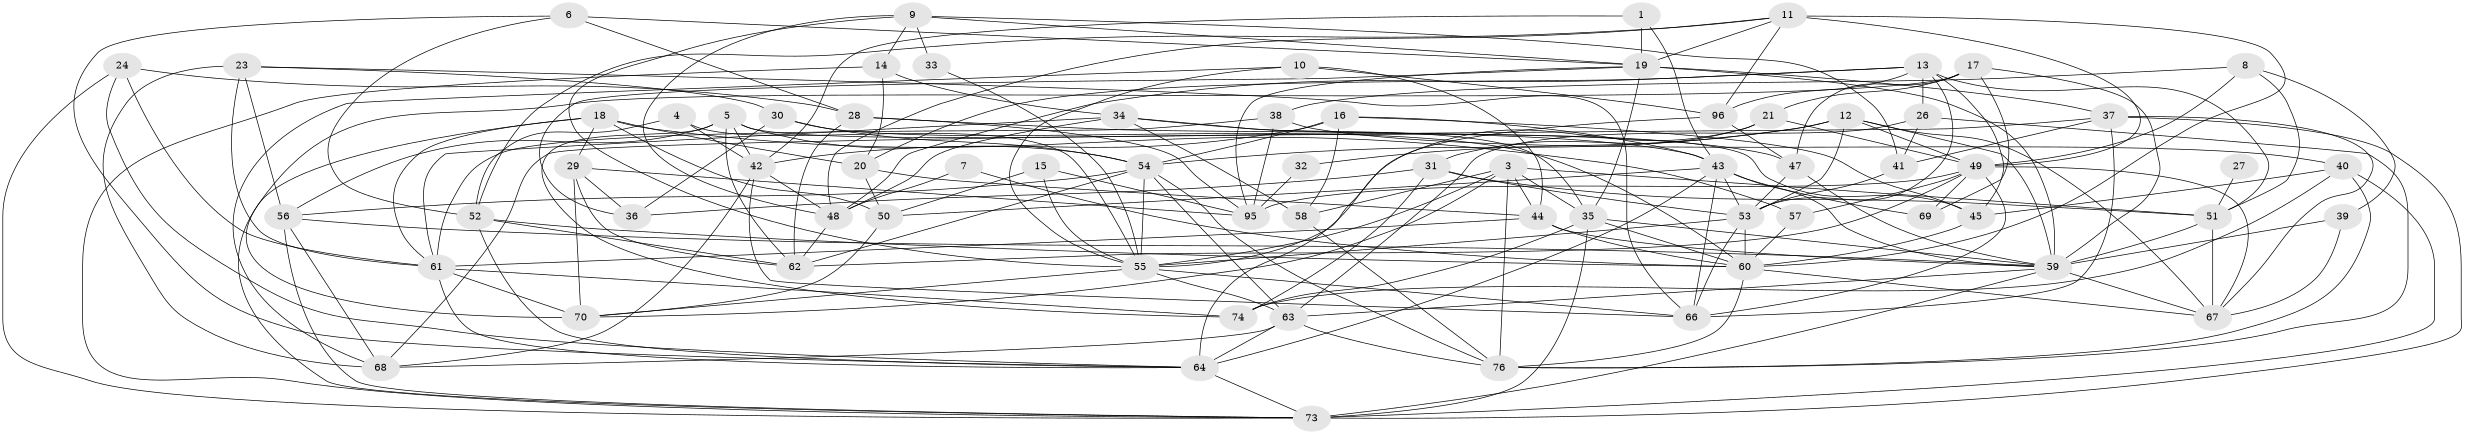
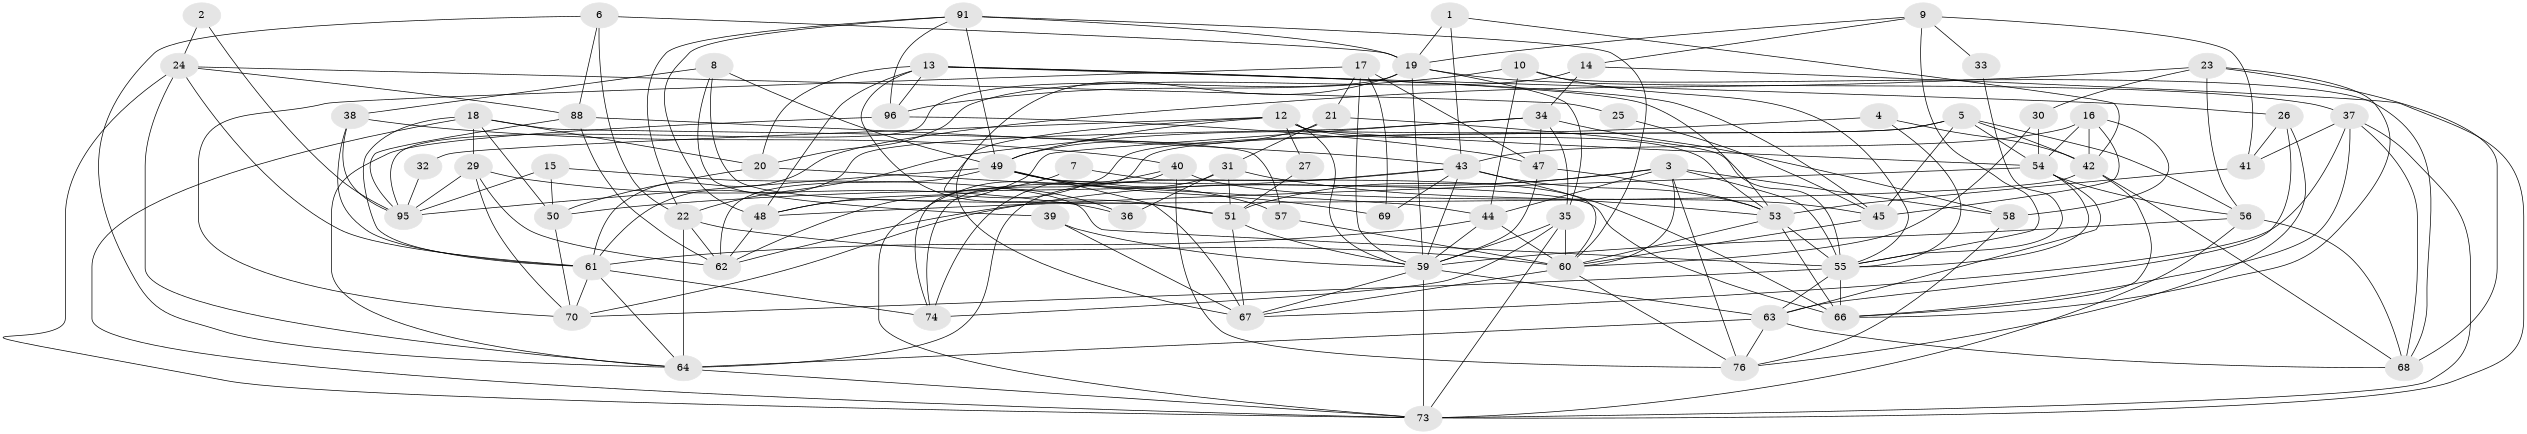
none -> (202, 15)
(1788, 15) -> (963, 15)
(650, 108) -> none
(855, 116) -> (577, 116)
none -> (1619, 116)
none -> (1294, 143)
(708, 165) -> none
(1555, 196) -> (1658, 239)
(475, 217) -> (683, 217)
(1295, 275) -> none
